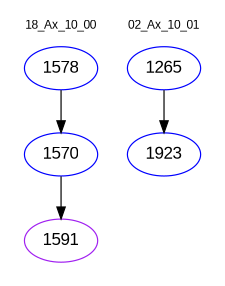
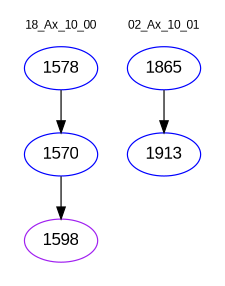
(164, 68) -> (164, 68)
(164, 154) -> (164, 154)
(61, 241) -> (61, 241)
